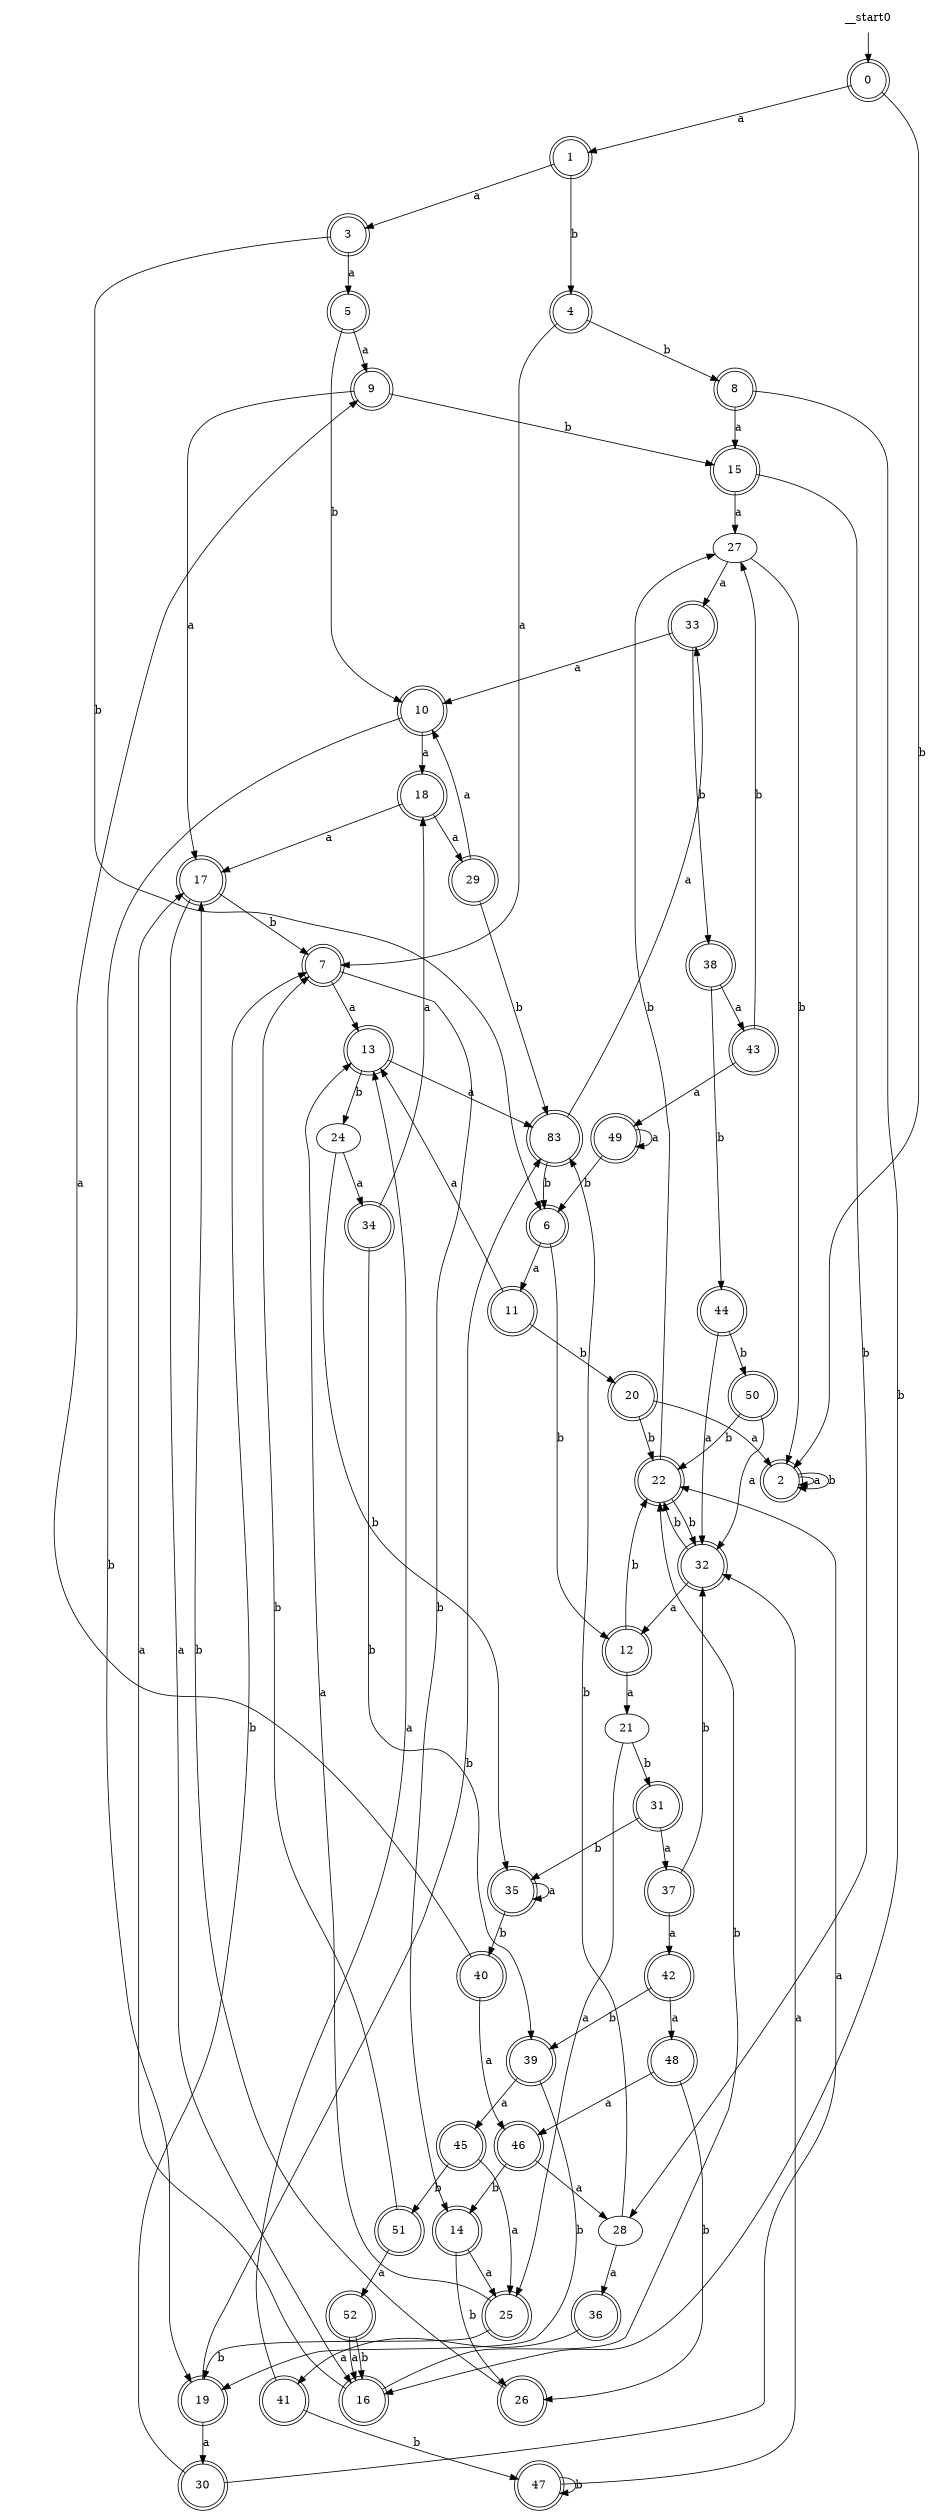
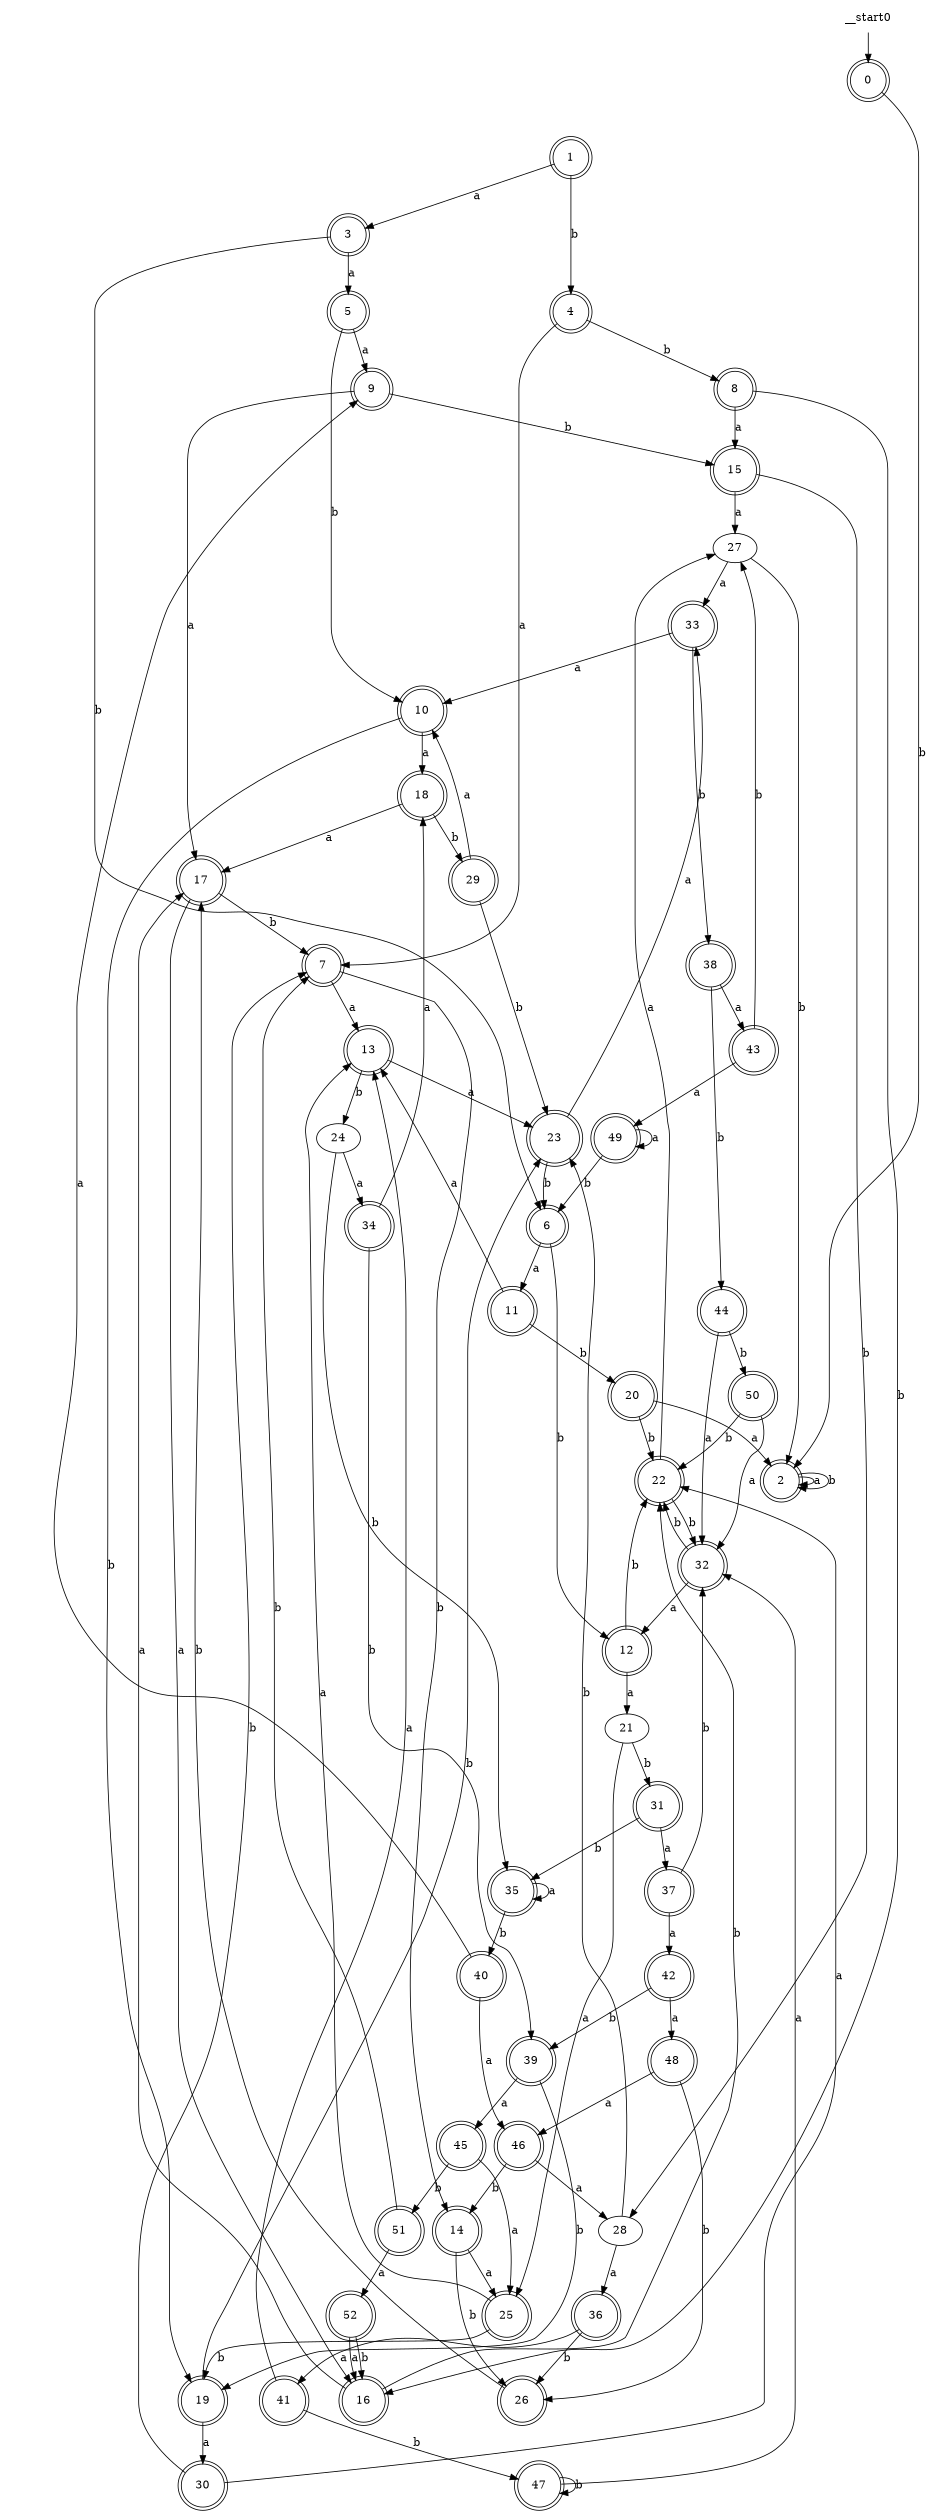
(724, 118) -> none
(456, 838) -> (456, 838)
(651, 1008) -> (651, 1008)
(555, 1138) -> (555, 1138)
none -> (561, 2356)
